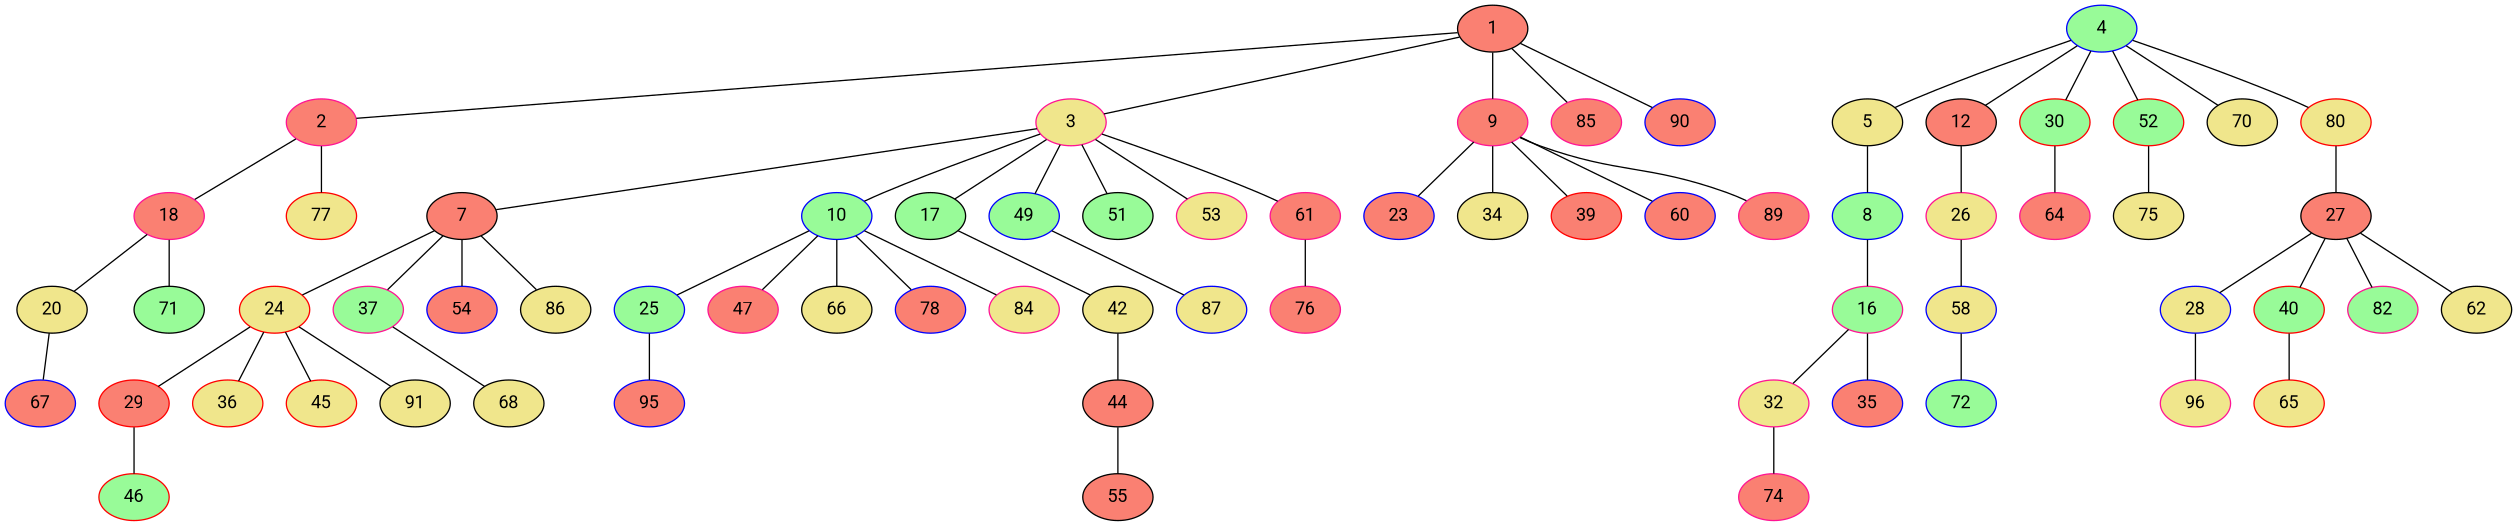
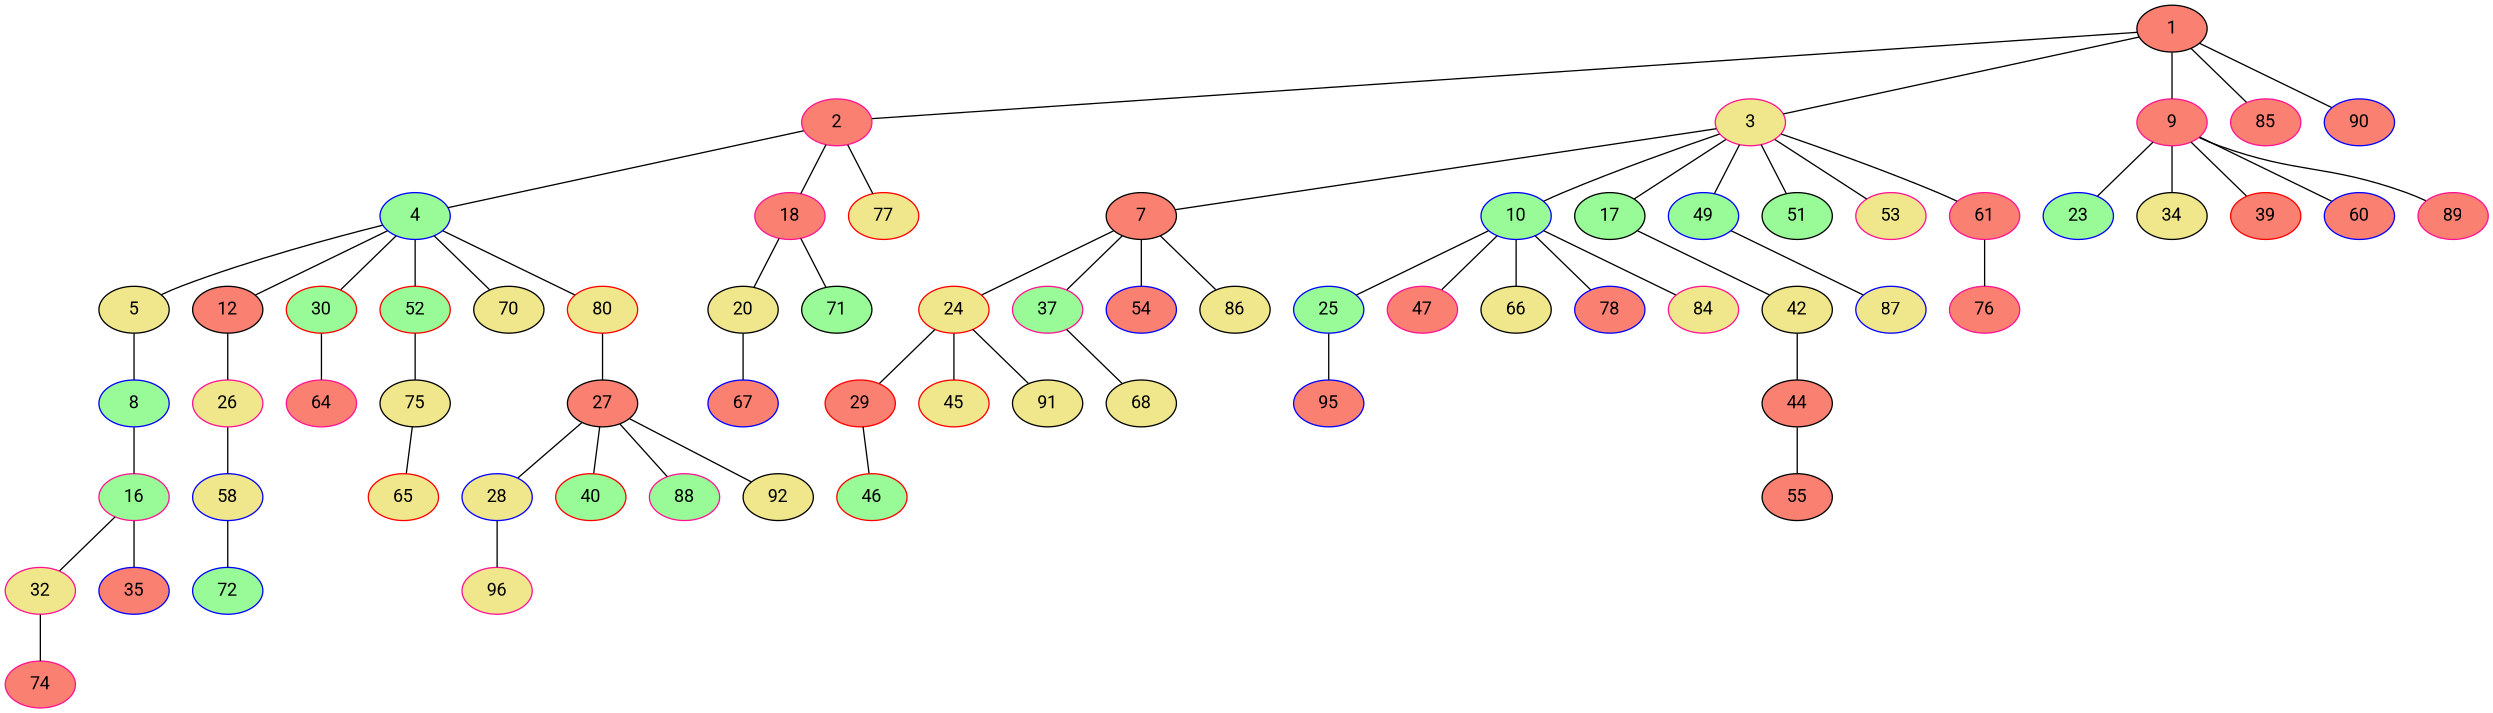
none -> (626, 169)
(1399, 216) -> (2078, 216)
(2383, 310) -> (685, 497)
(2477, 310) -> (778, 497)
(2289, 357) -> (409, 450)
(228, 403) -> none
